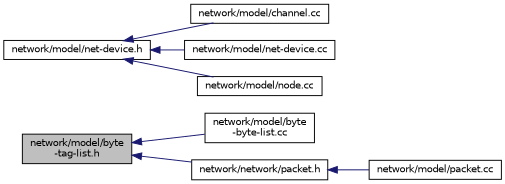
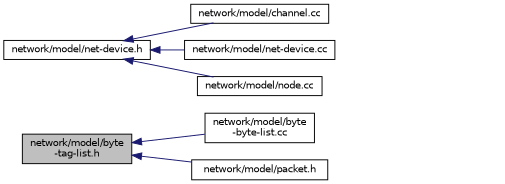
(260, 170) -> (260, 170)
(435, 170) -> none
